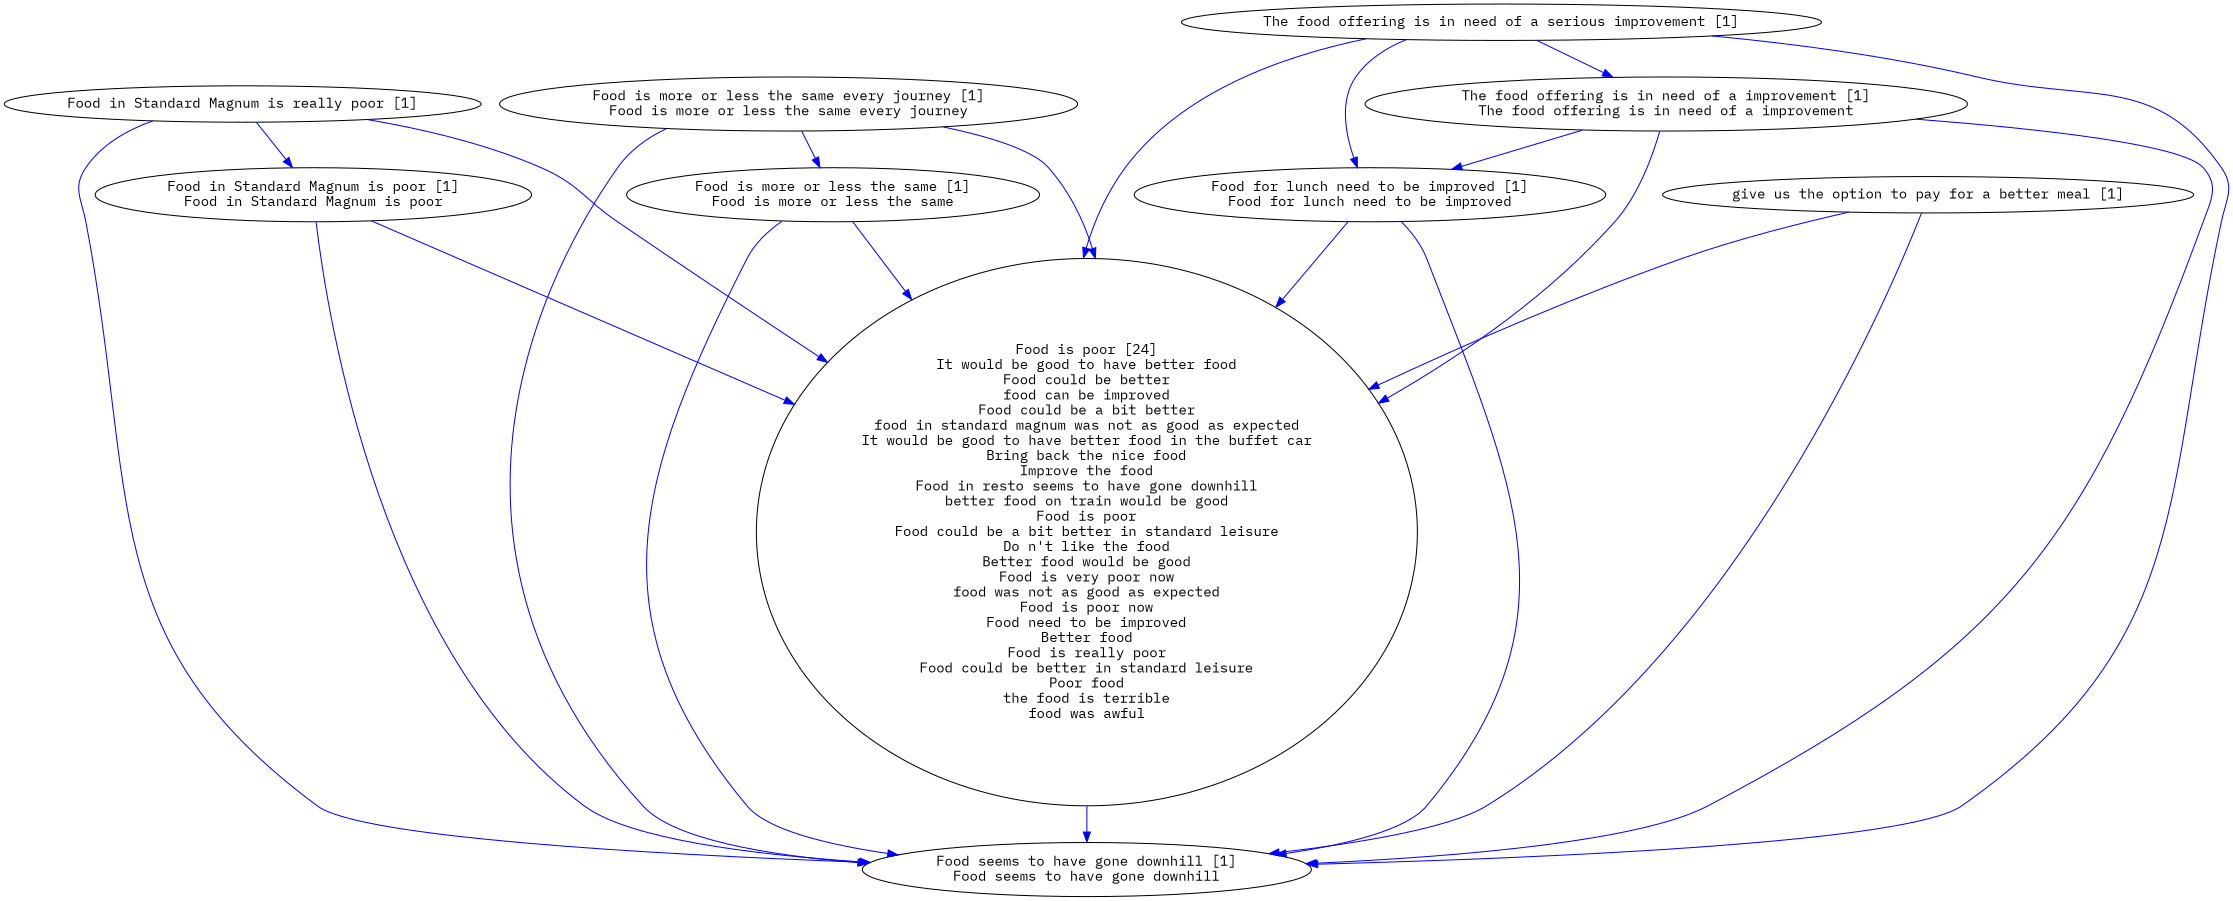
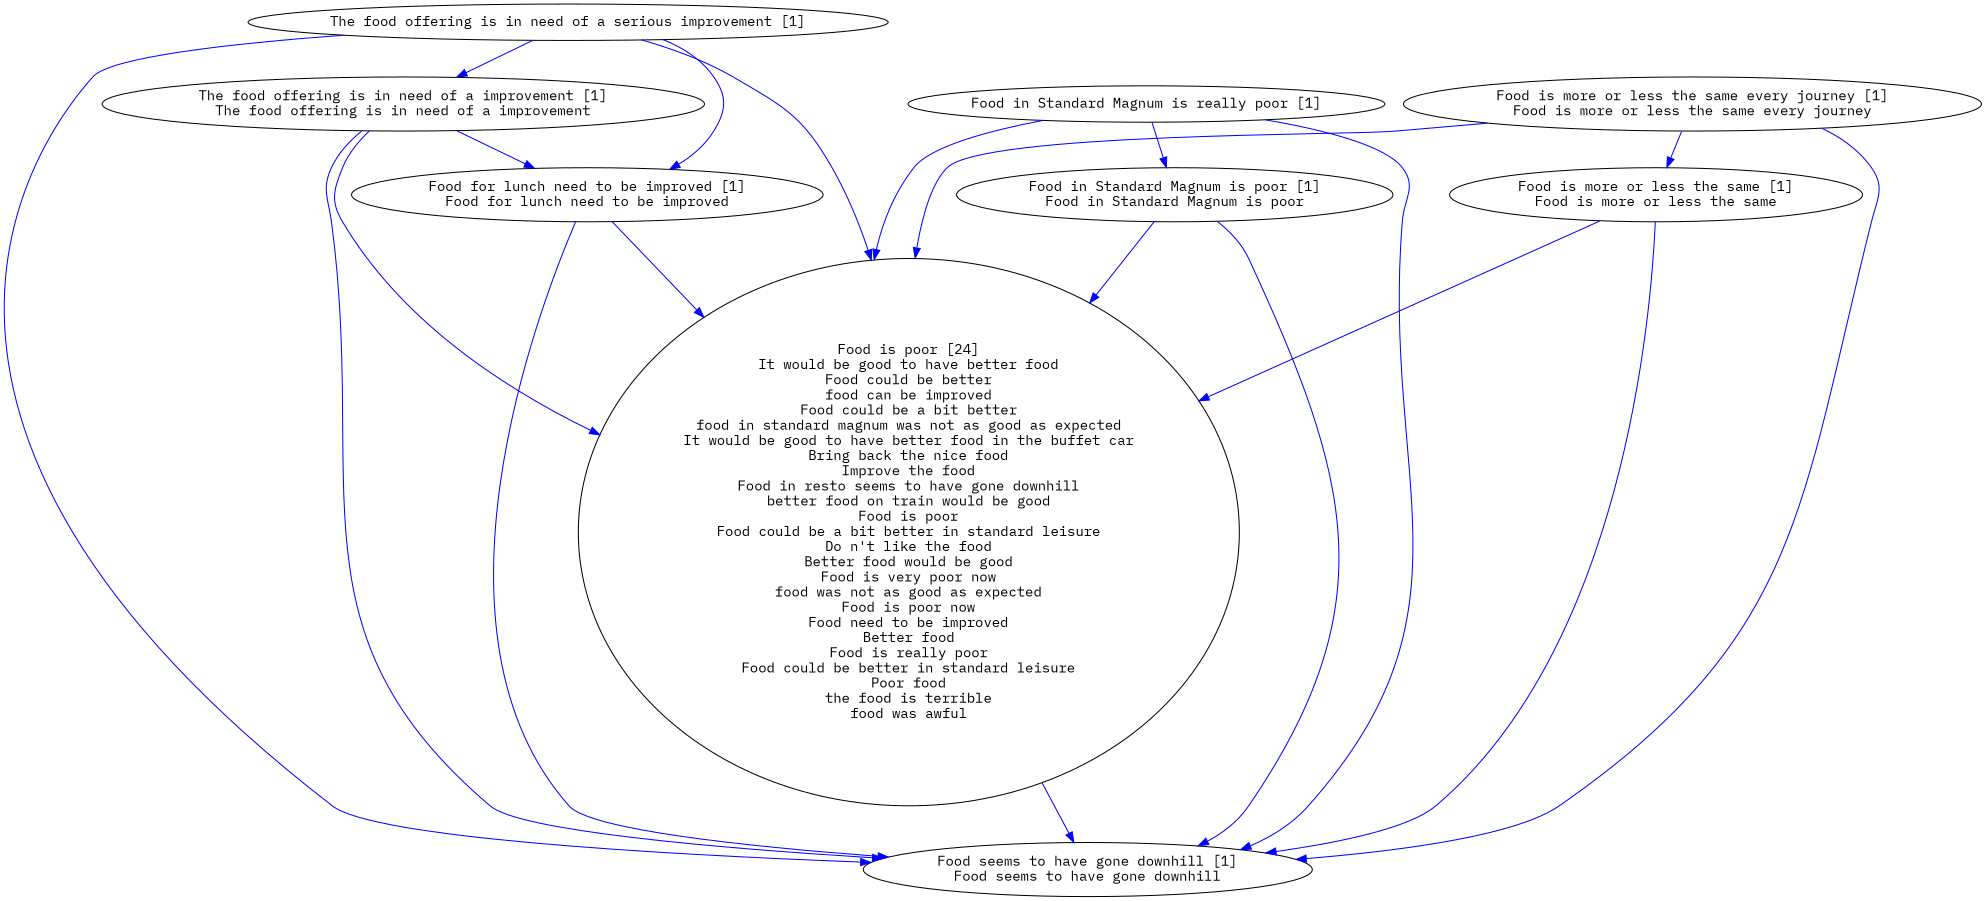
(1928, 195) -> none
